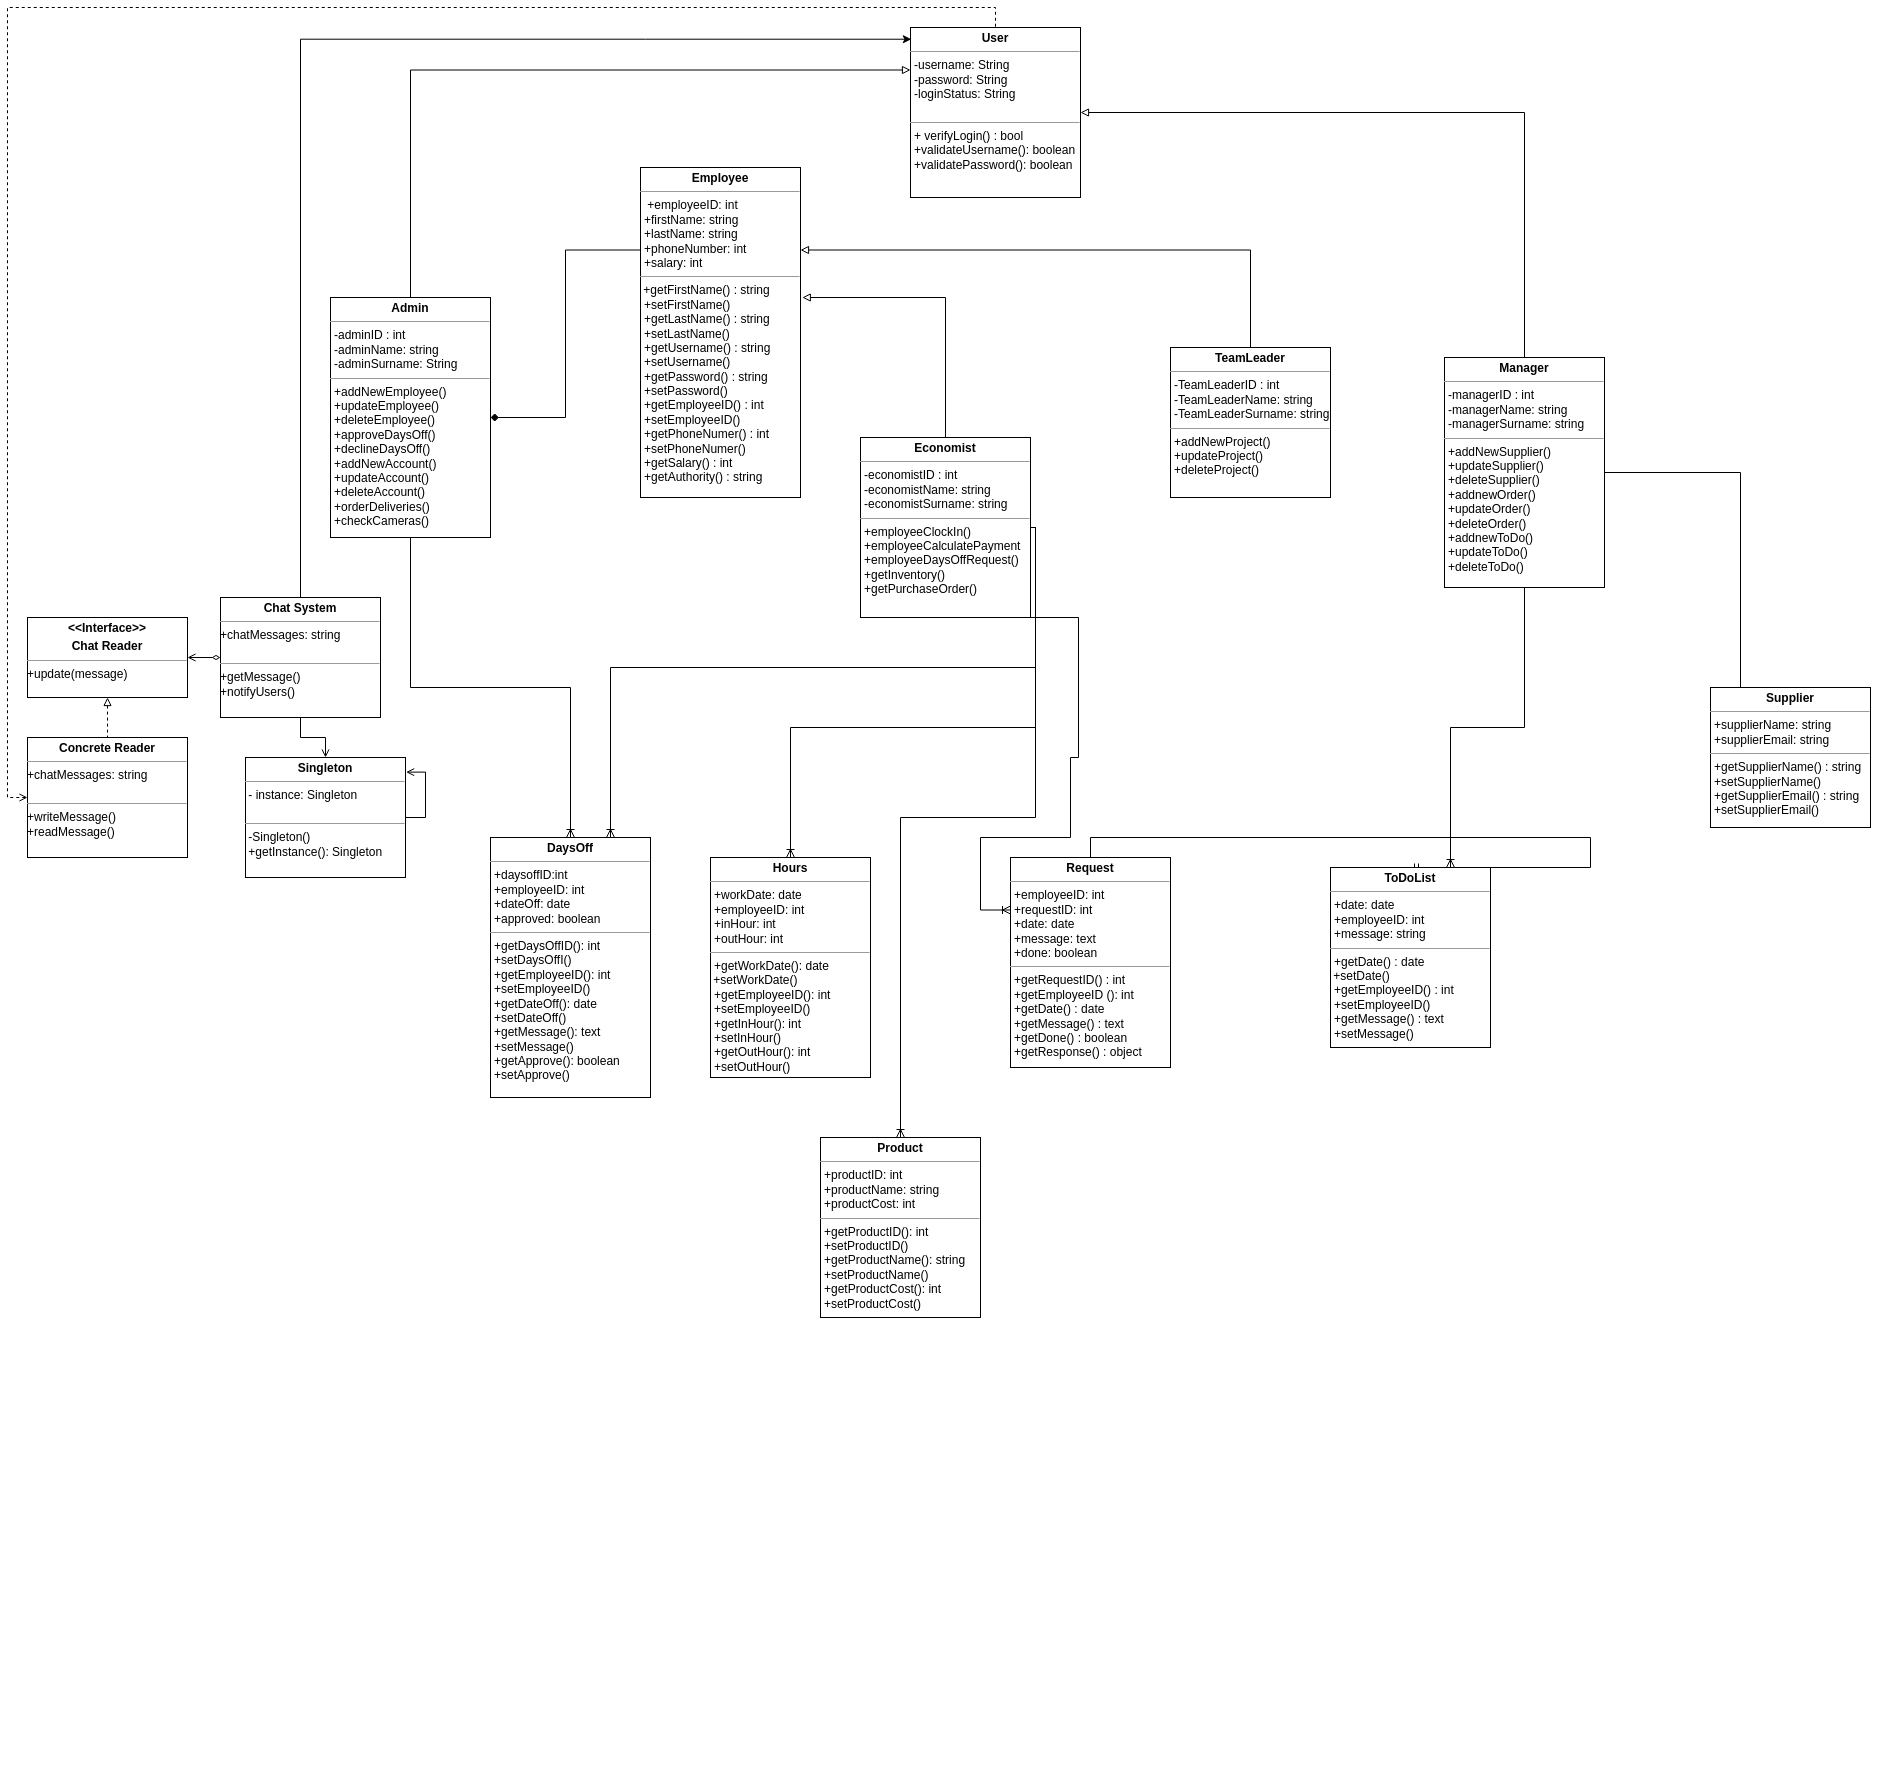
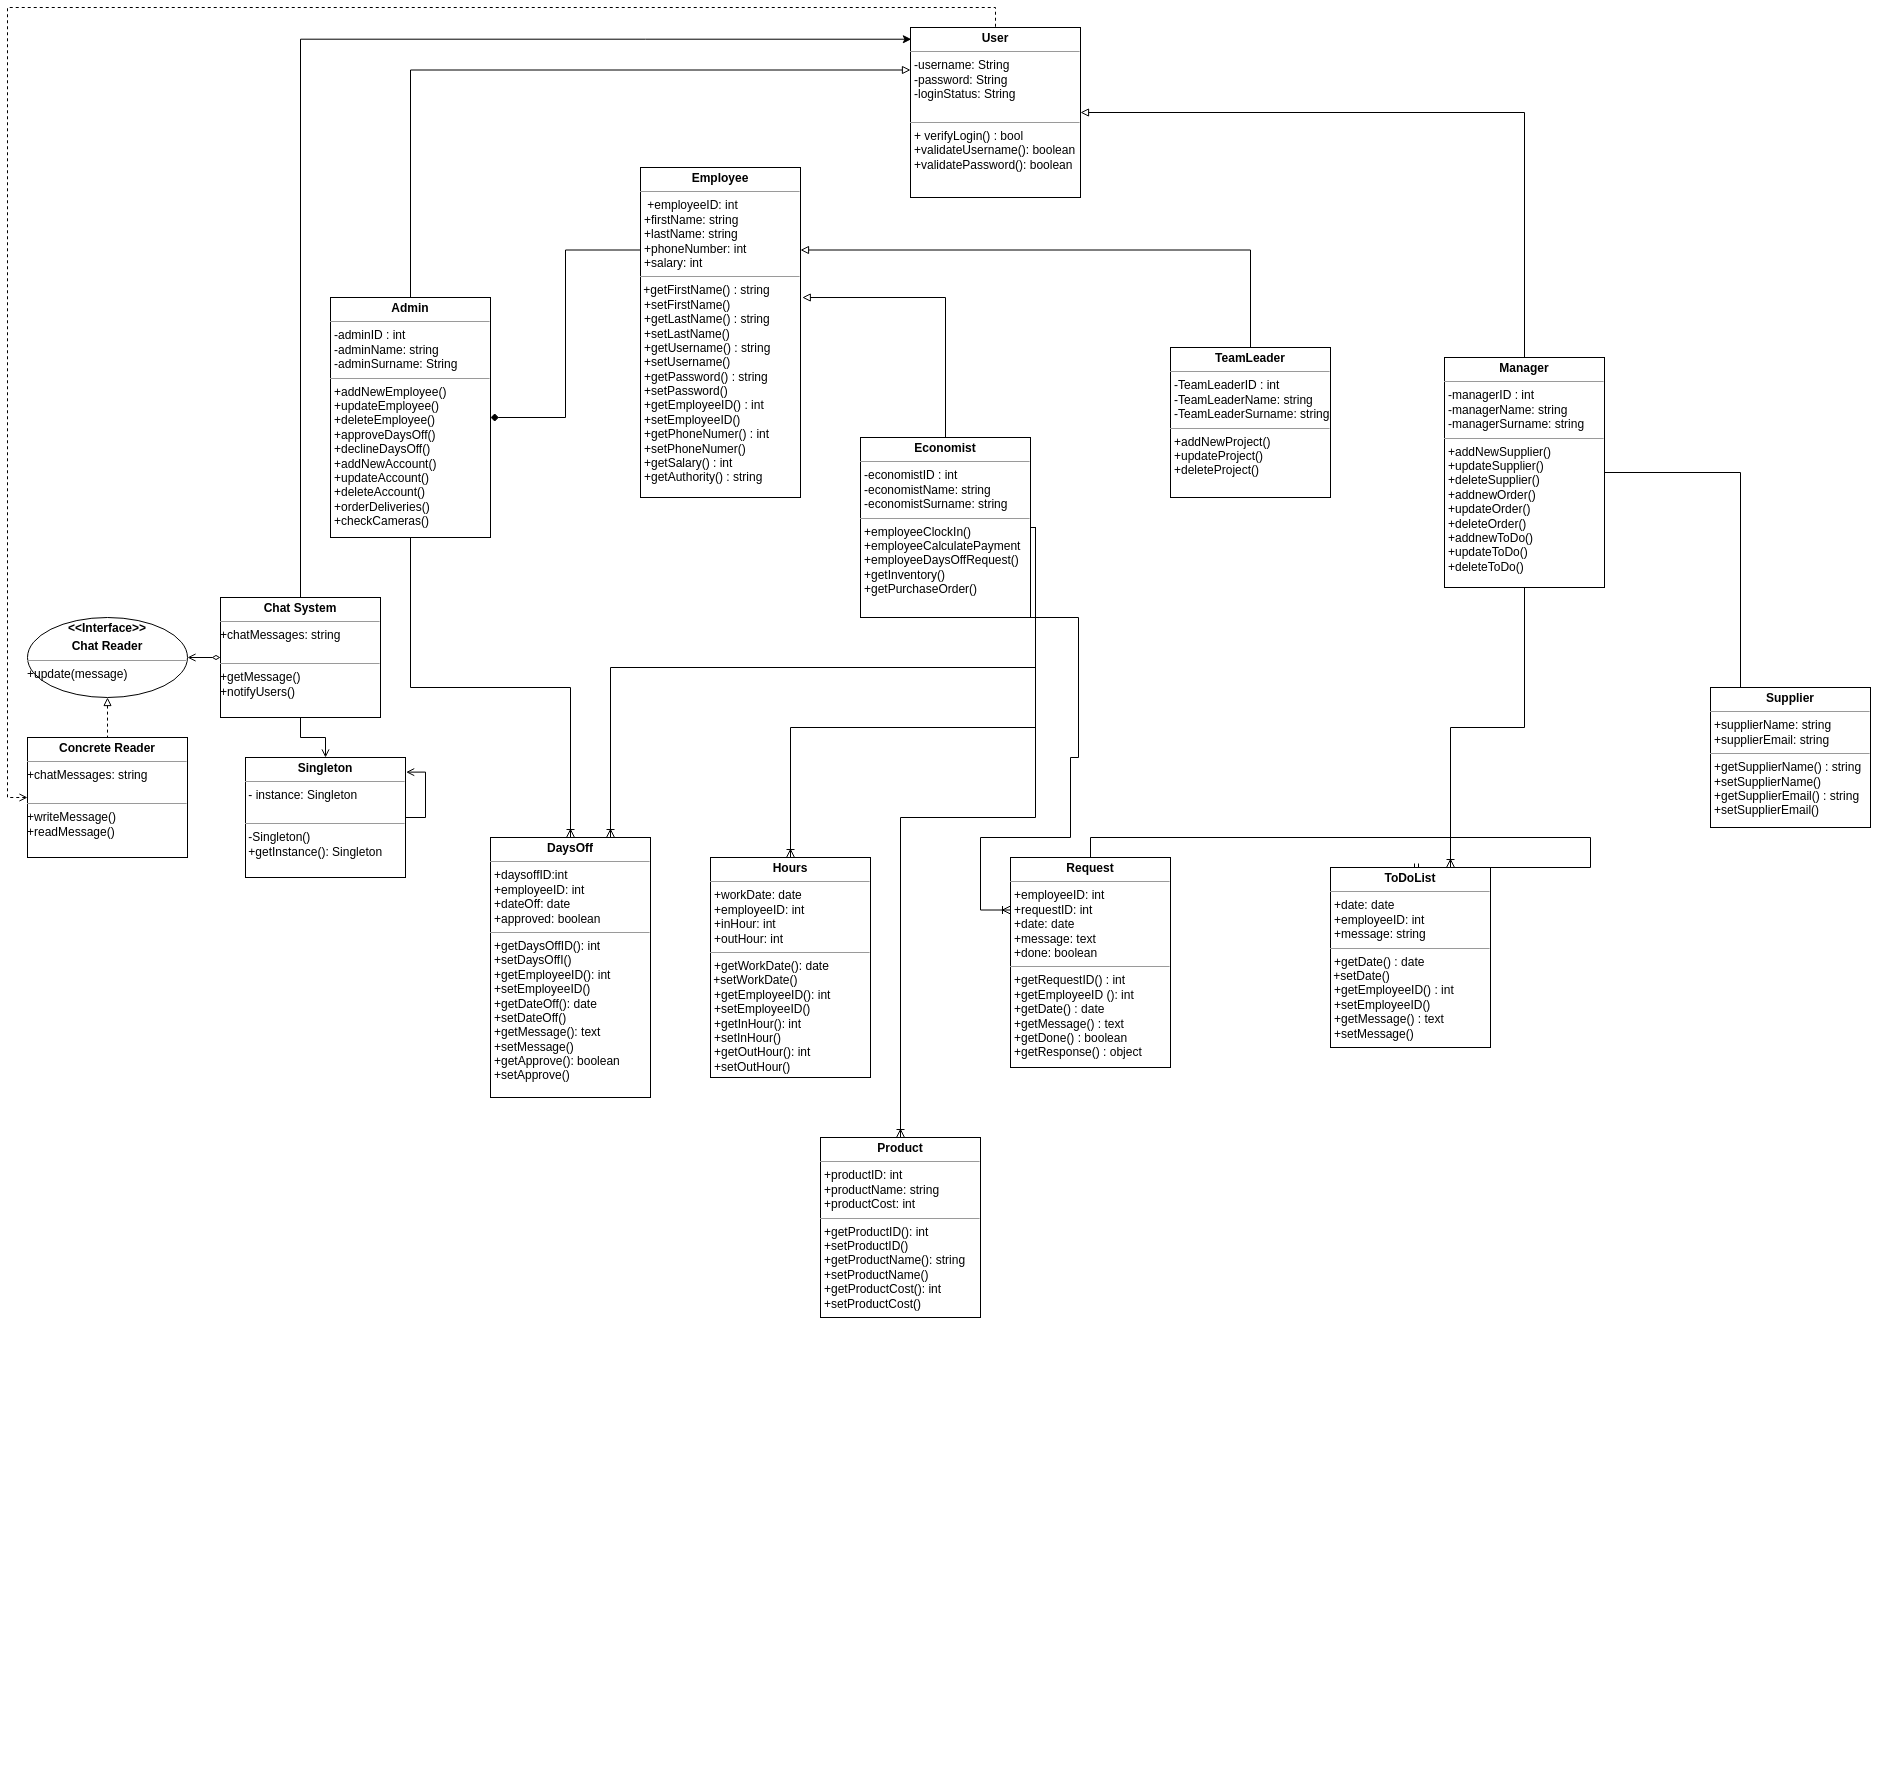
(108, 658) -> (108, 658)
